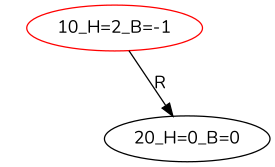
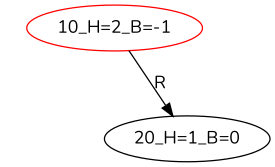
(187, 139) -> (187, 139)
